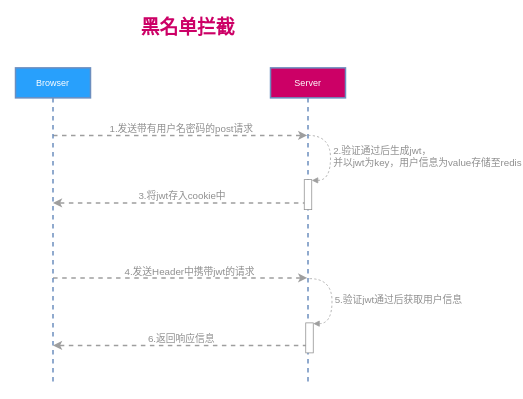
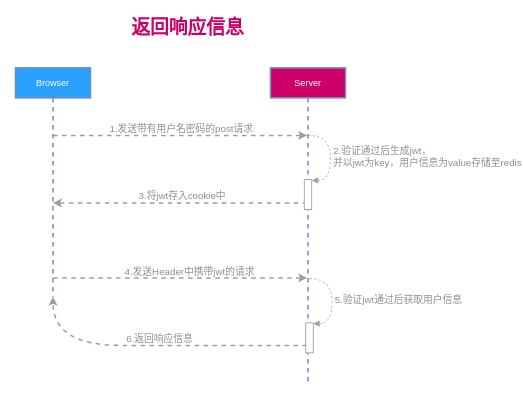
(188, 27) -> (188, 27)
(53, 225) -> (53, 182)
